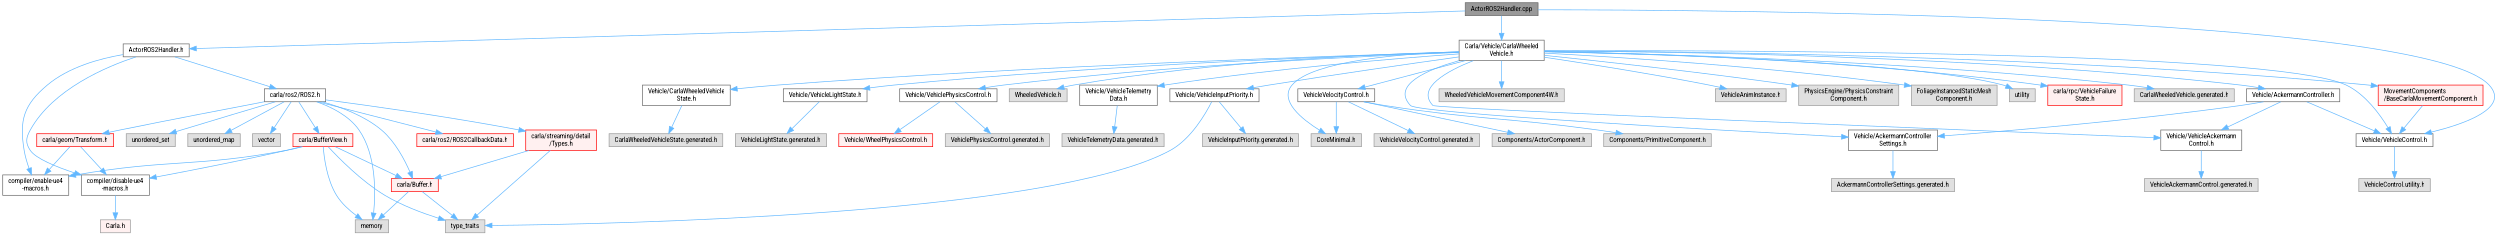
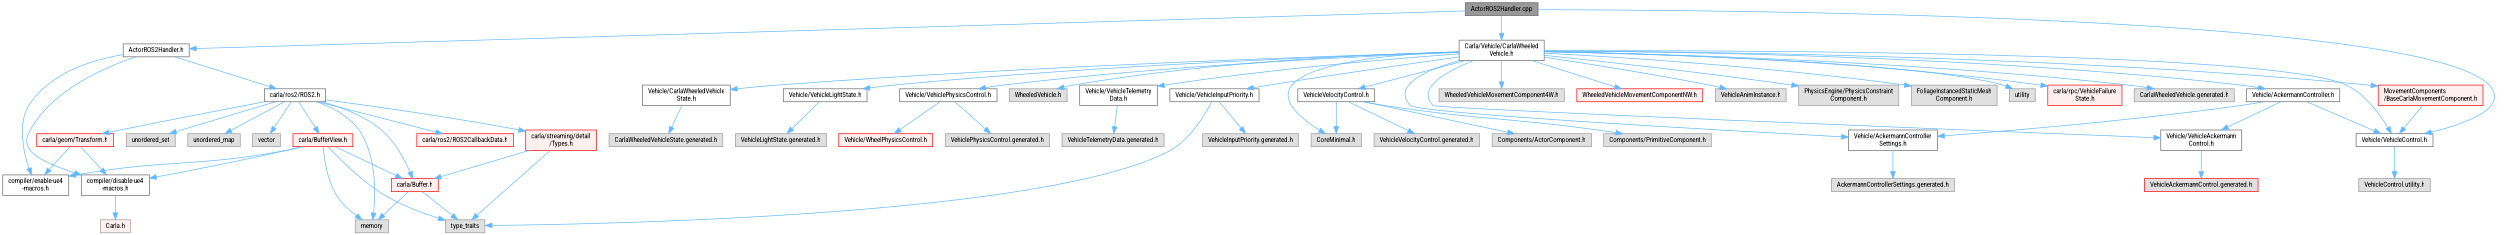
none -> (1640, 95)
(2201, 185) -> (2201, 185)
